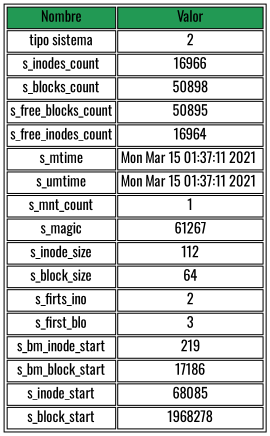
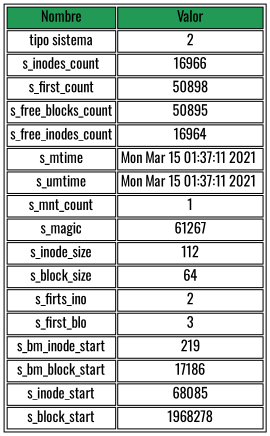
(61, 88) -> (61, 88)
